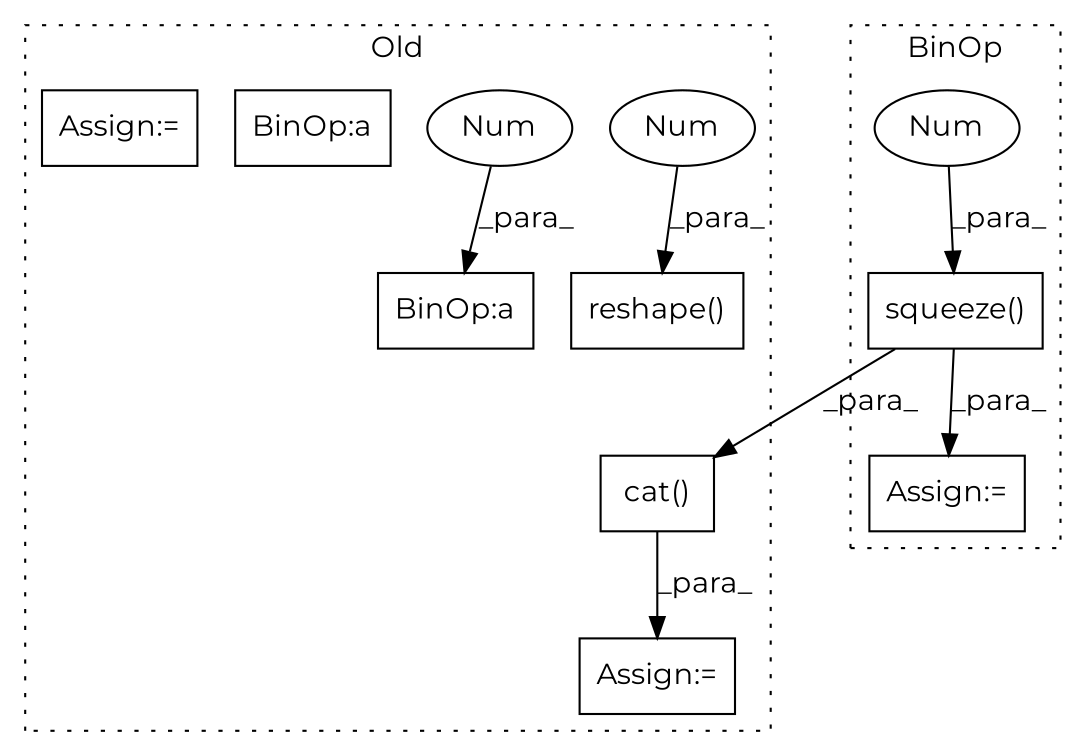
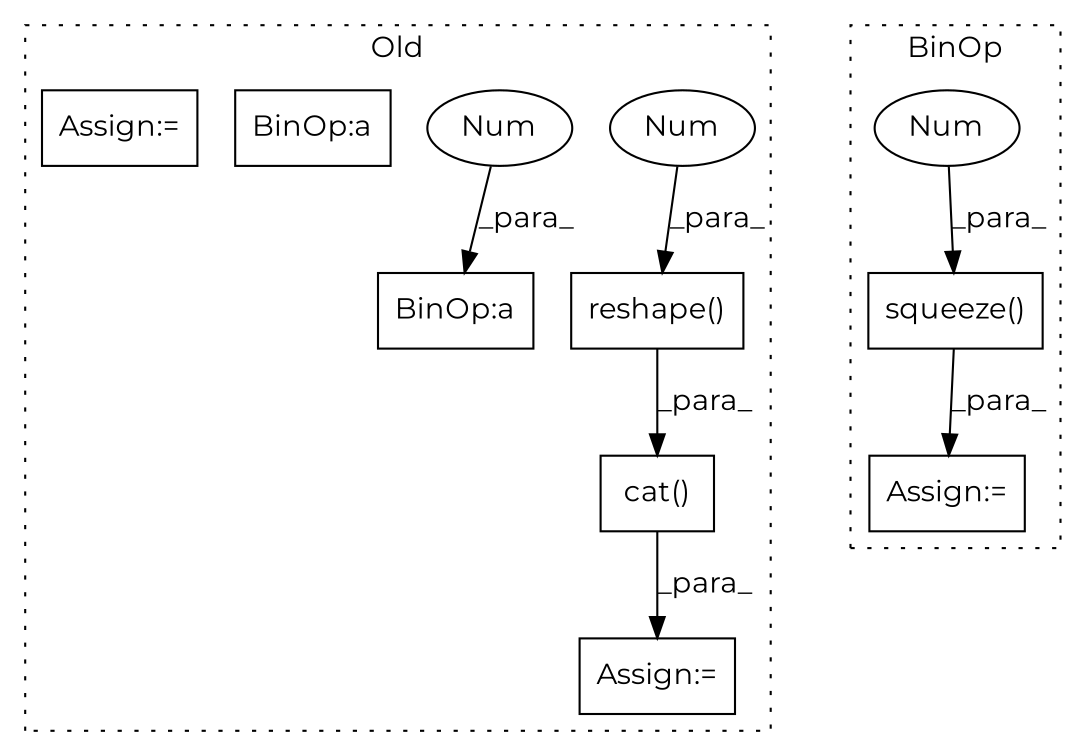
(814, 398) -> (657, 392)
